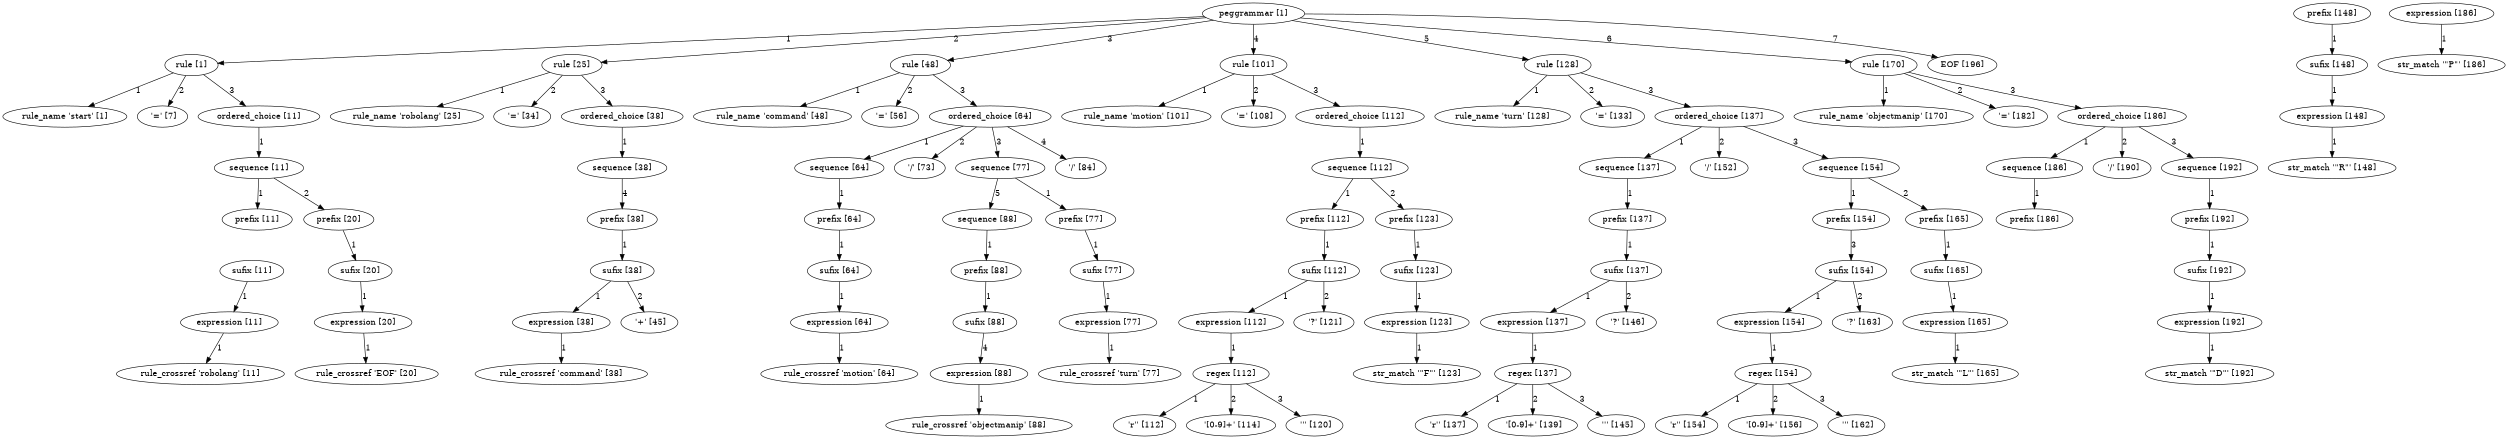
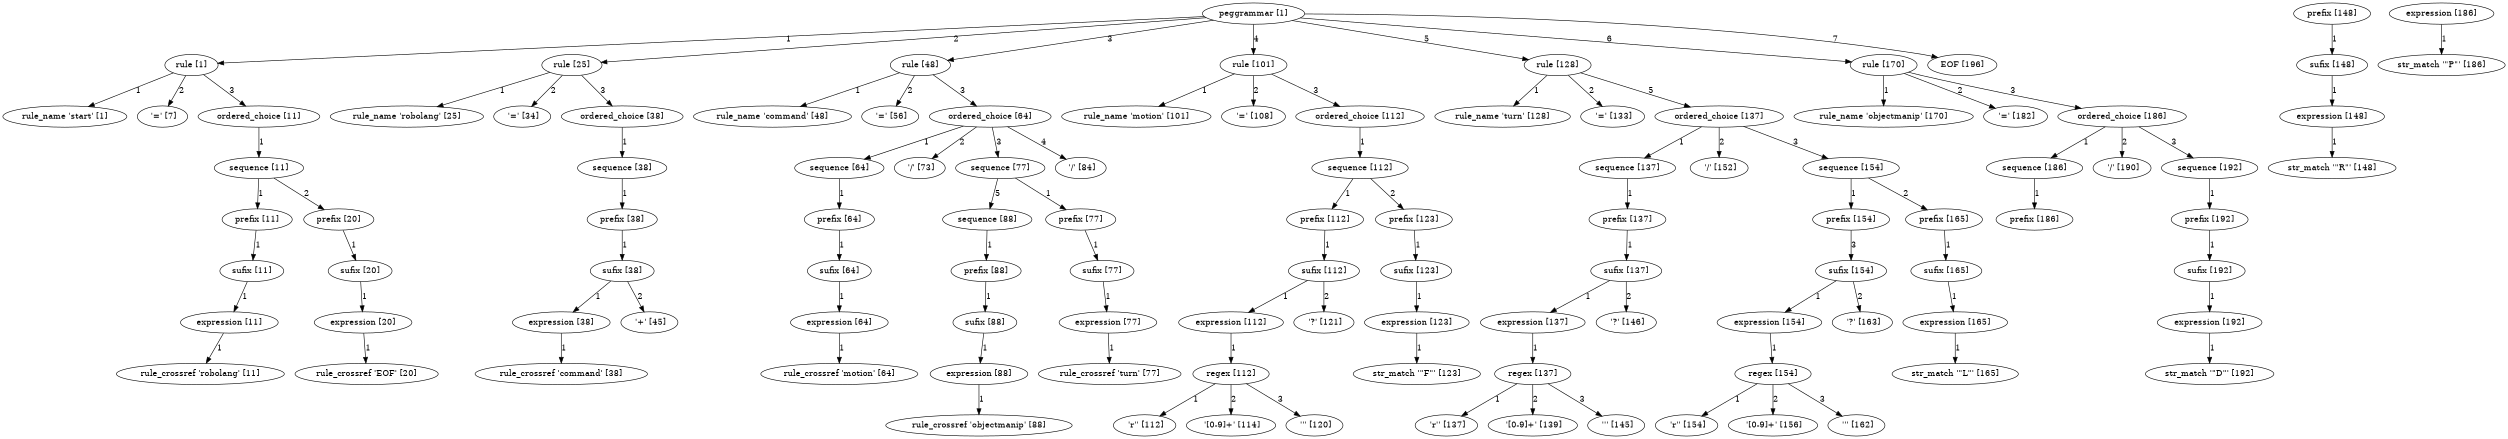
(1651, 91) -> (1651, 91)
(625, 194) -> (625, 194)
none -> (255, 242)
(985, 348) -> (985, 348)
